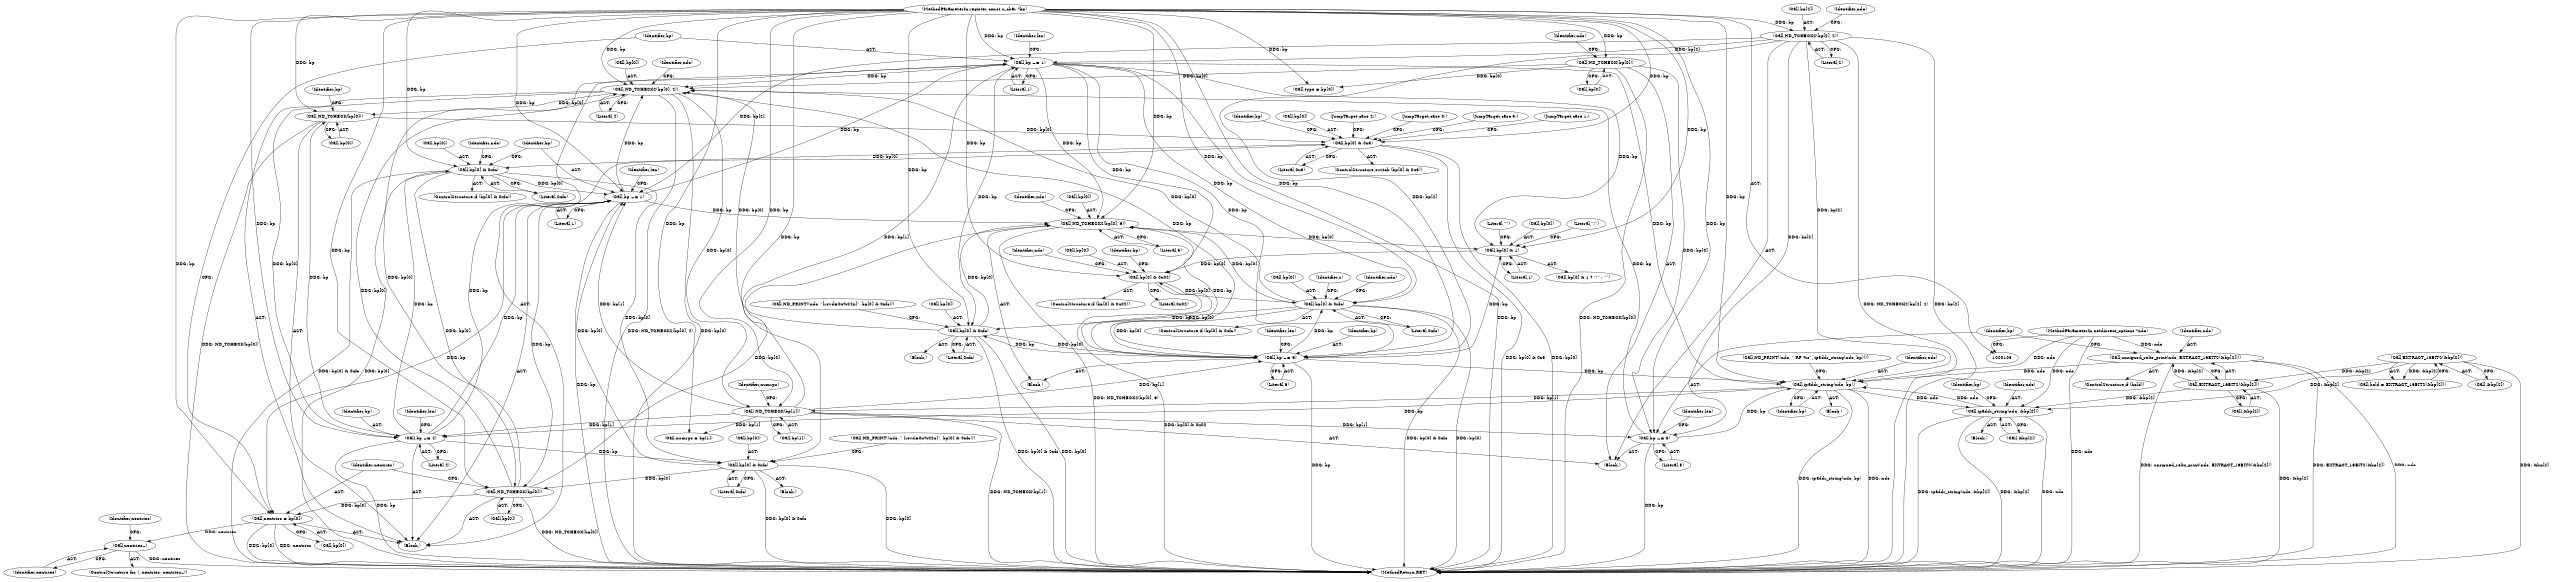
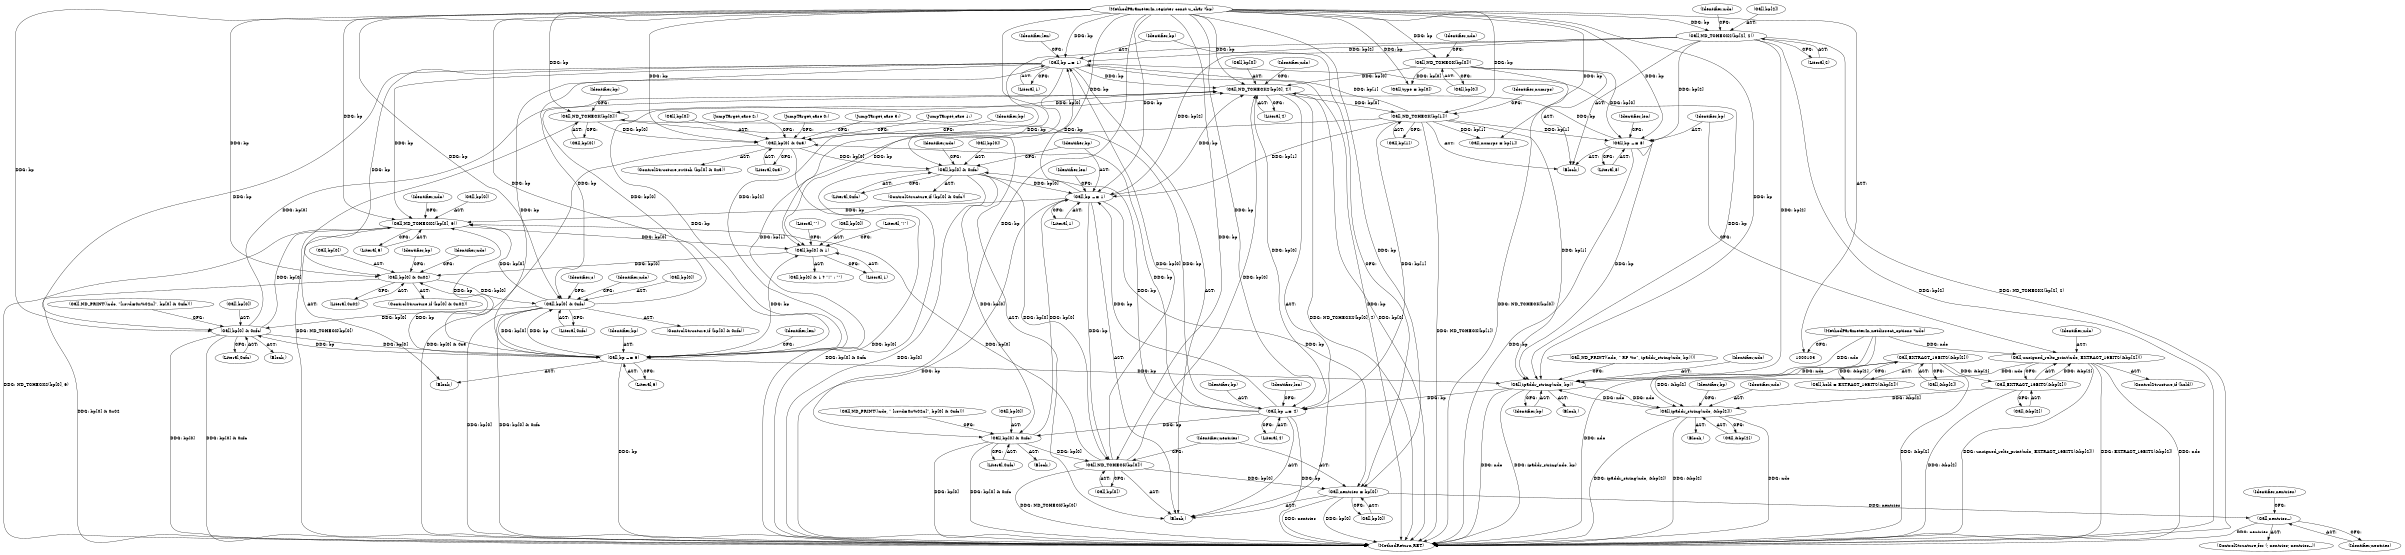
none -> (383, 296)
(1300, 402) -> (1559, 221)
